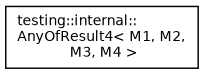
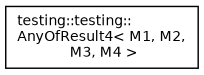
(102, 37) -> (102, 37)
